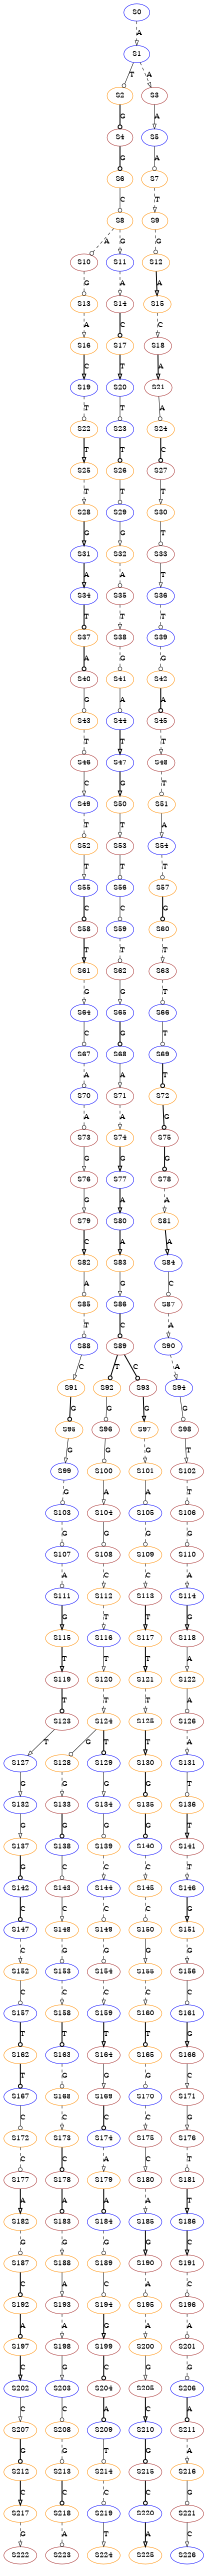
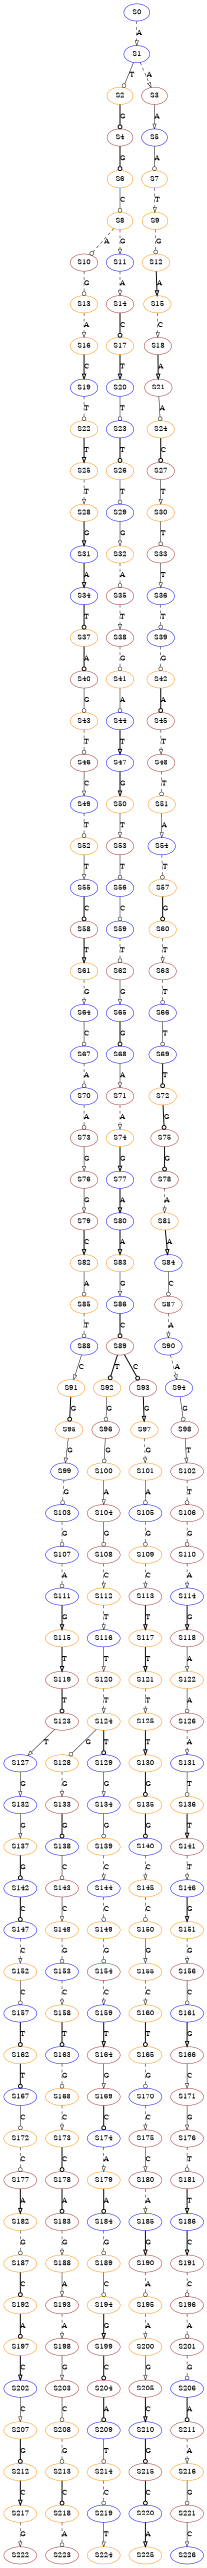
(62, 2389) -> (62, 2389)
